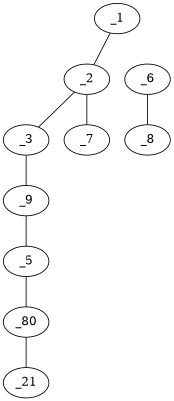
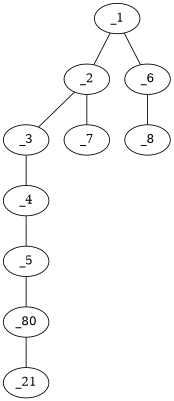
none -> (132, 49)
(26, 201) -> (26, 201)
